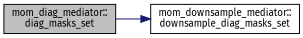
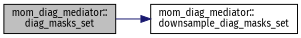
(225, 19) -> (224, 19)
